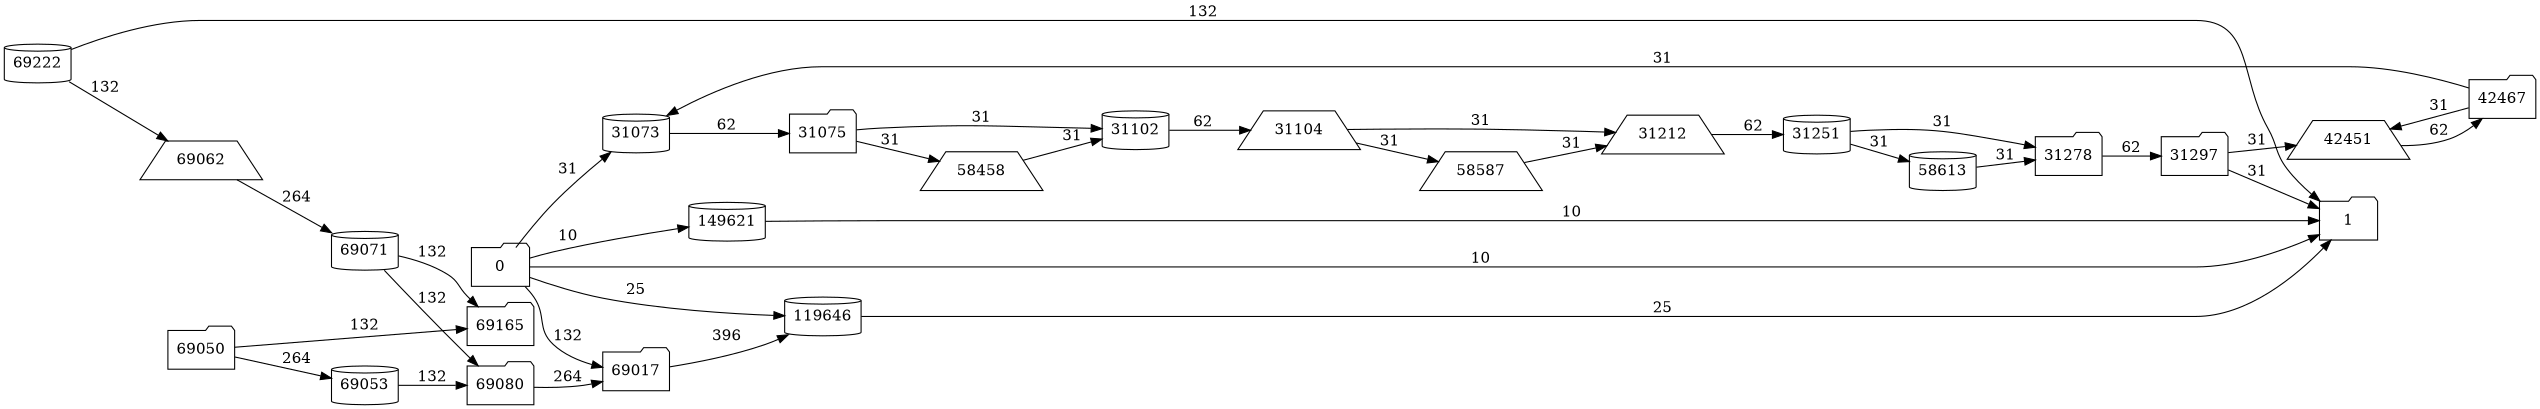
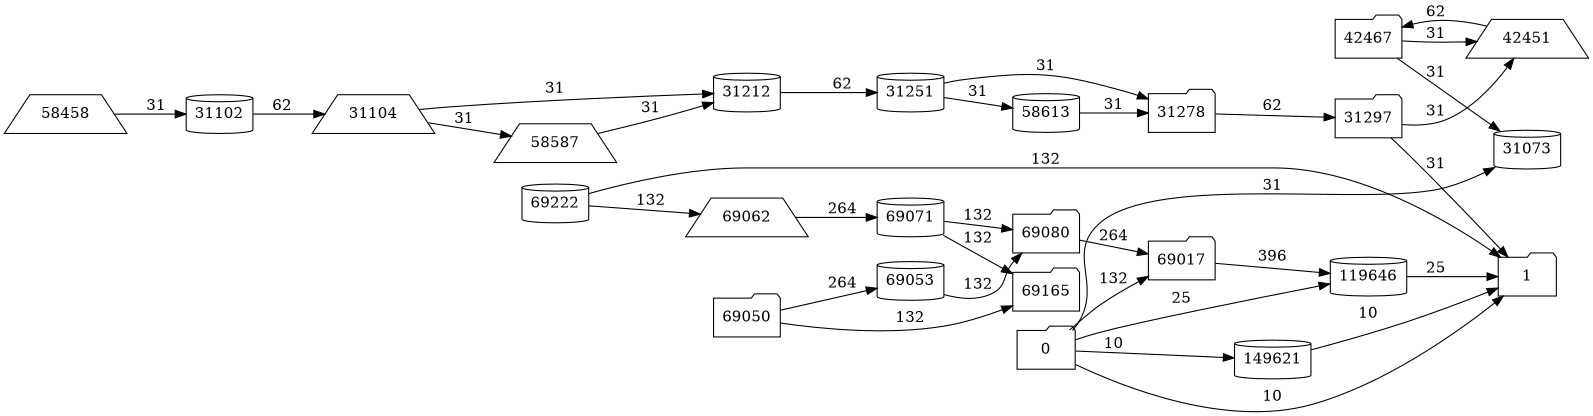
(823, 133) -> none
(1663, 135) -> (747, 93)
